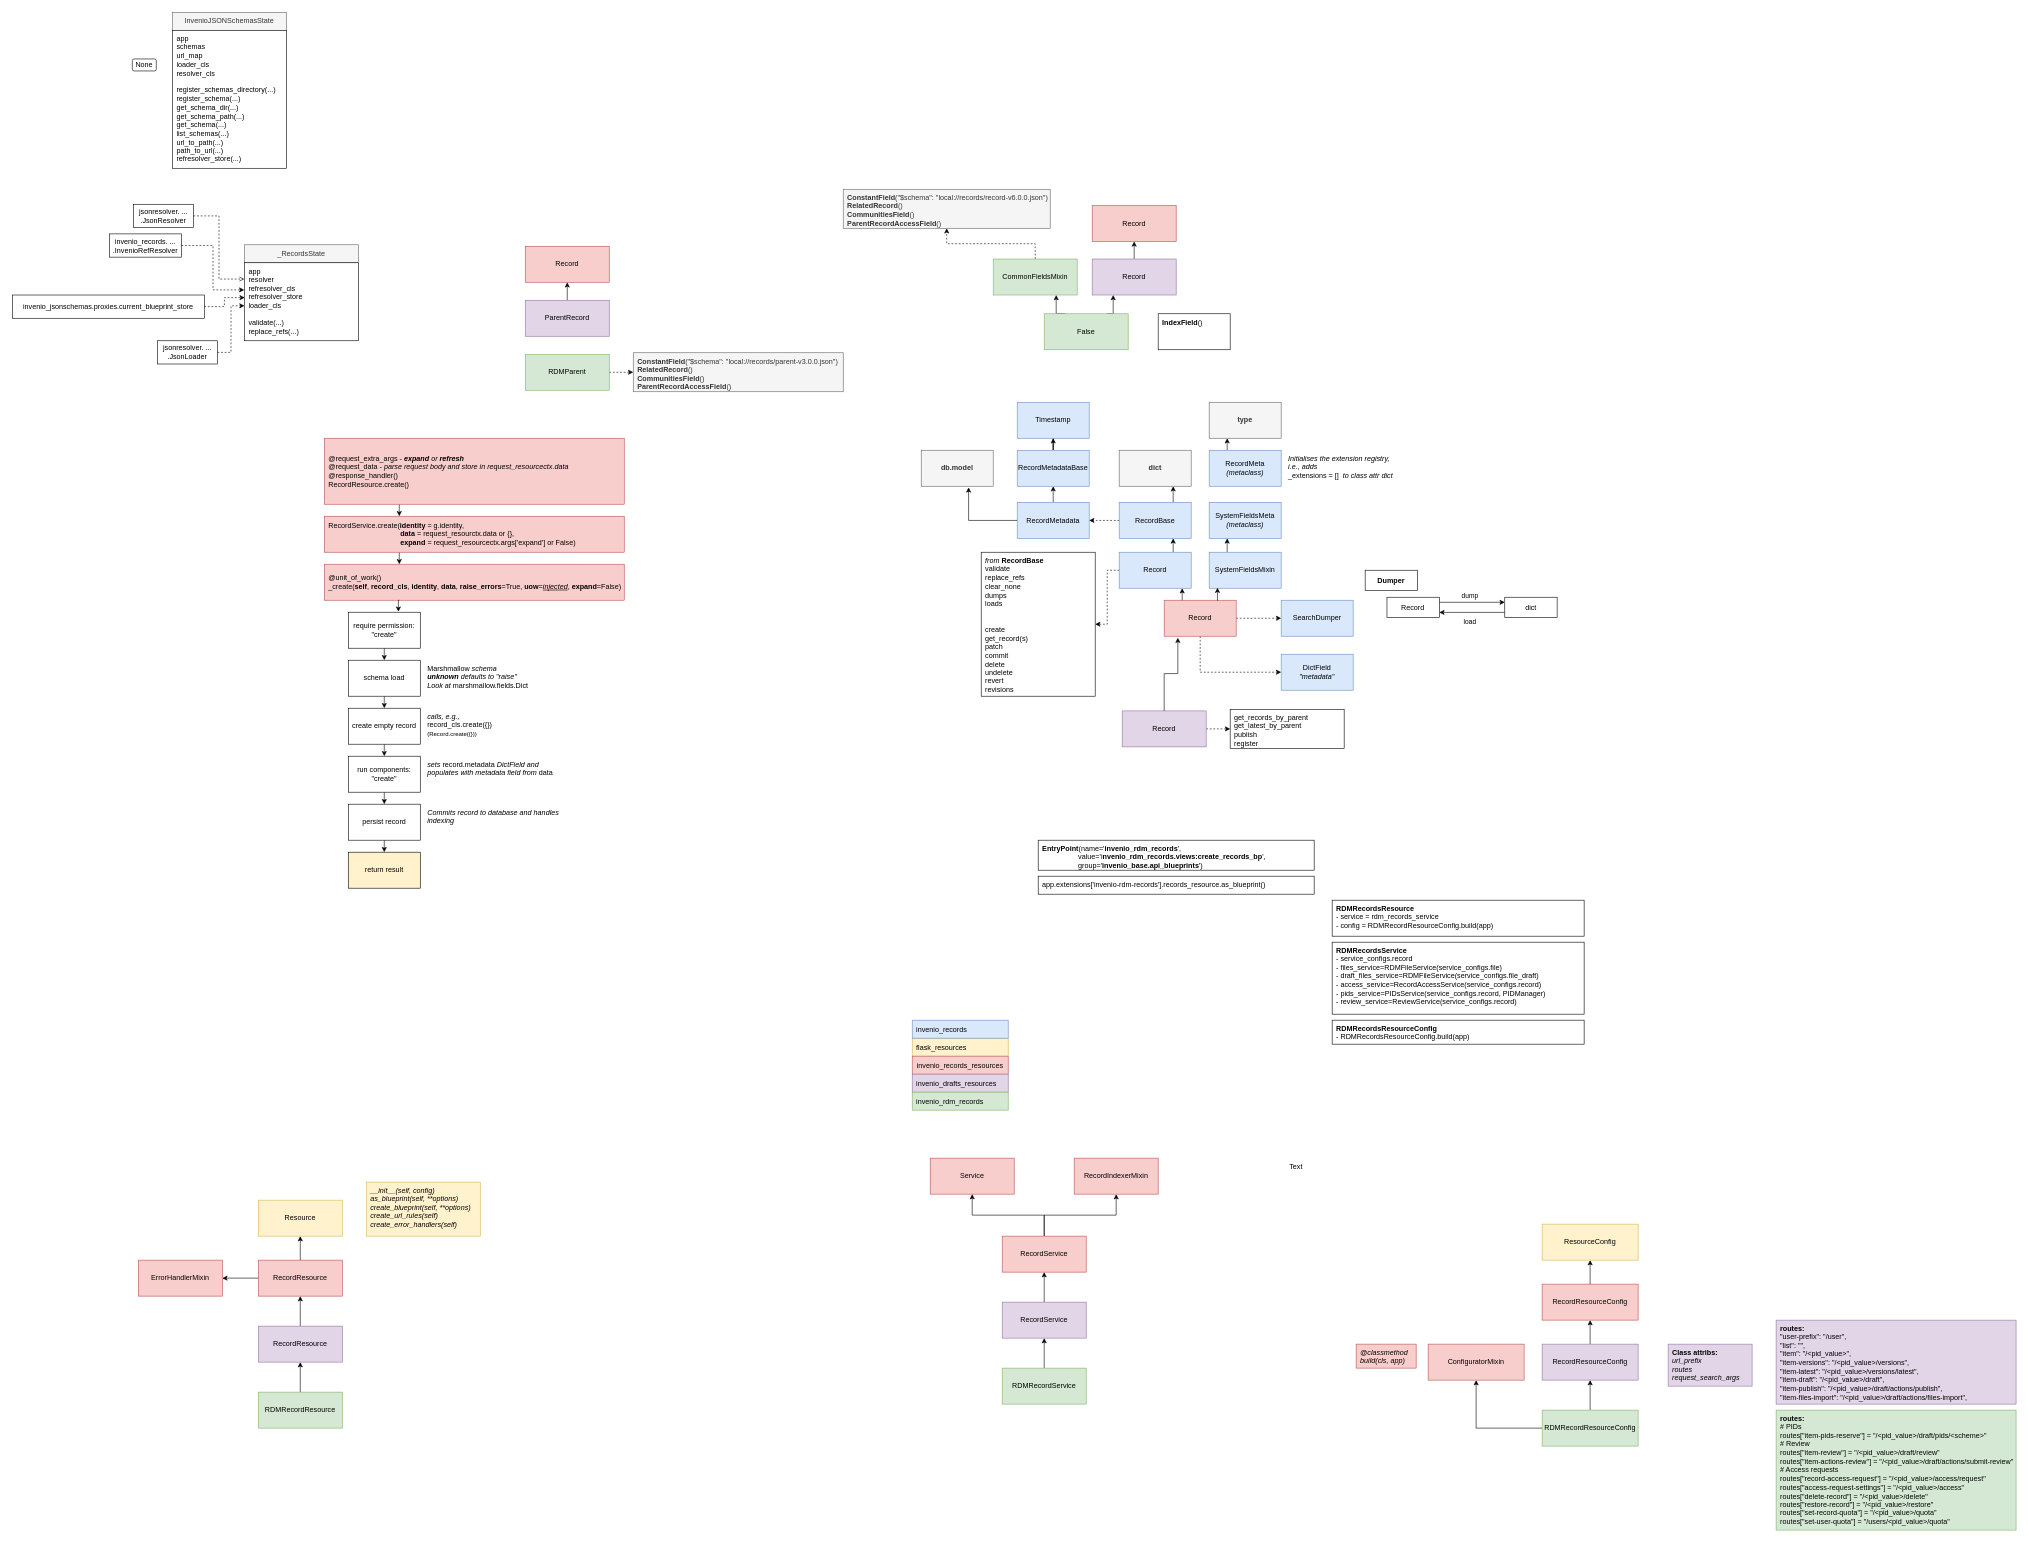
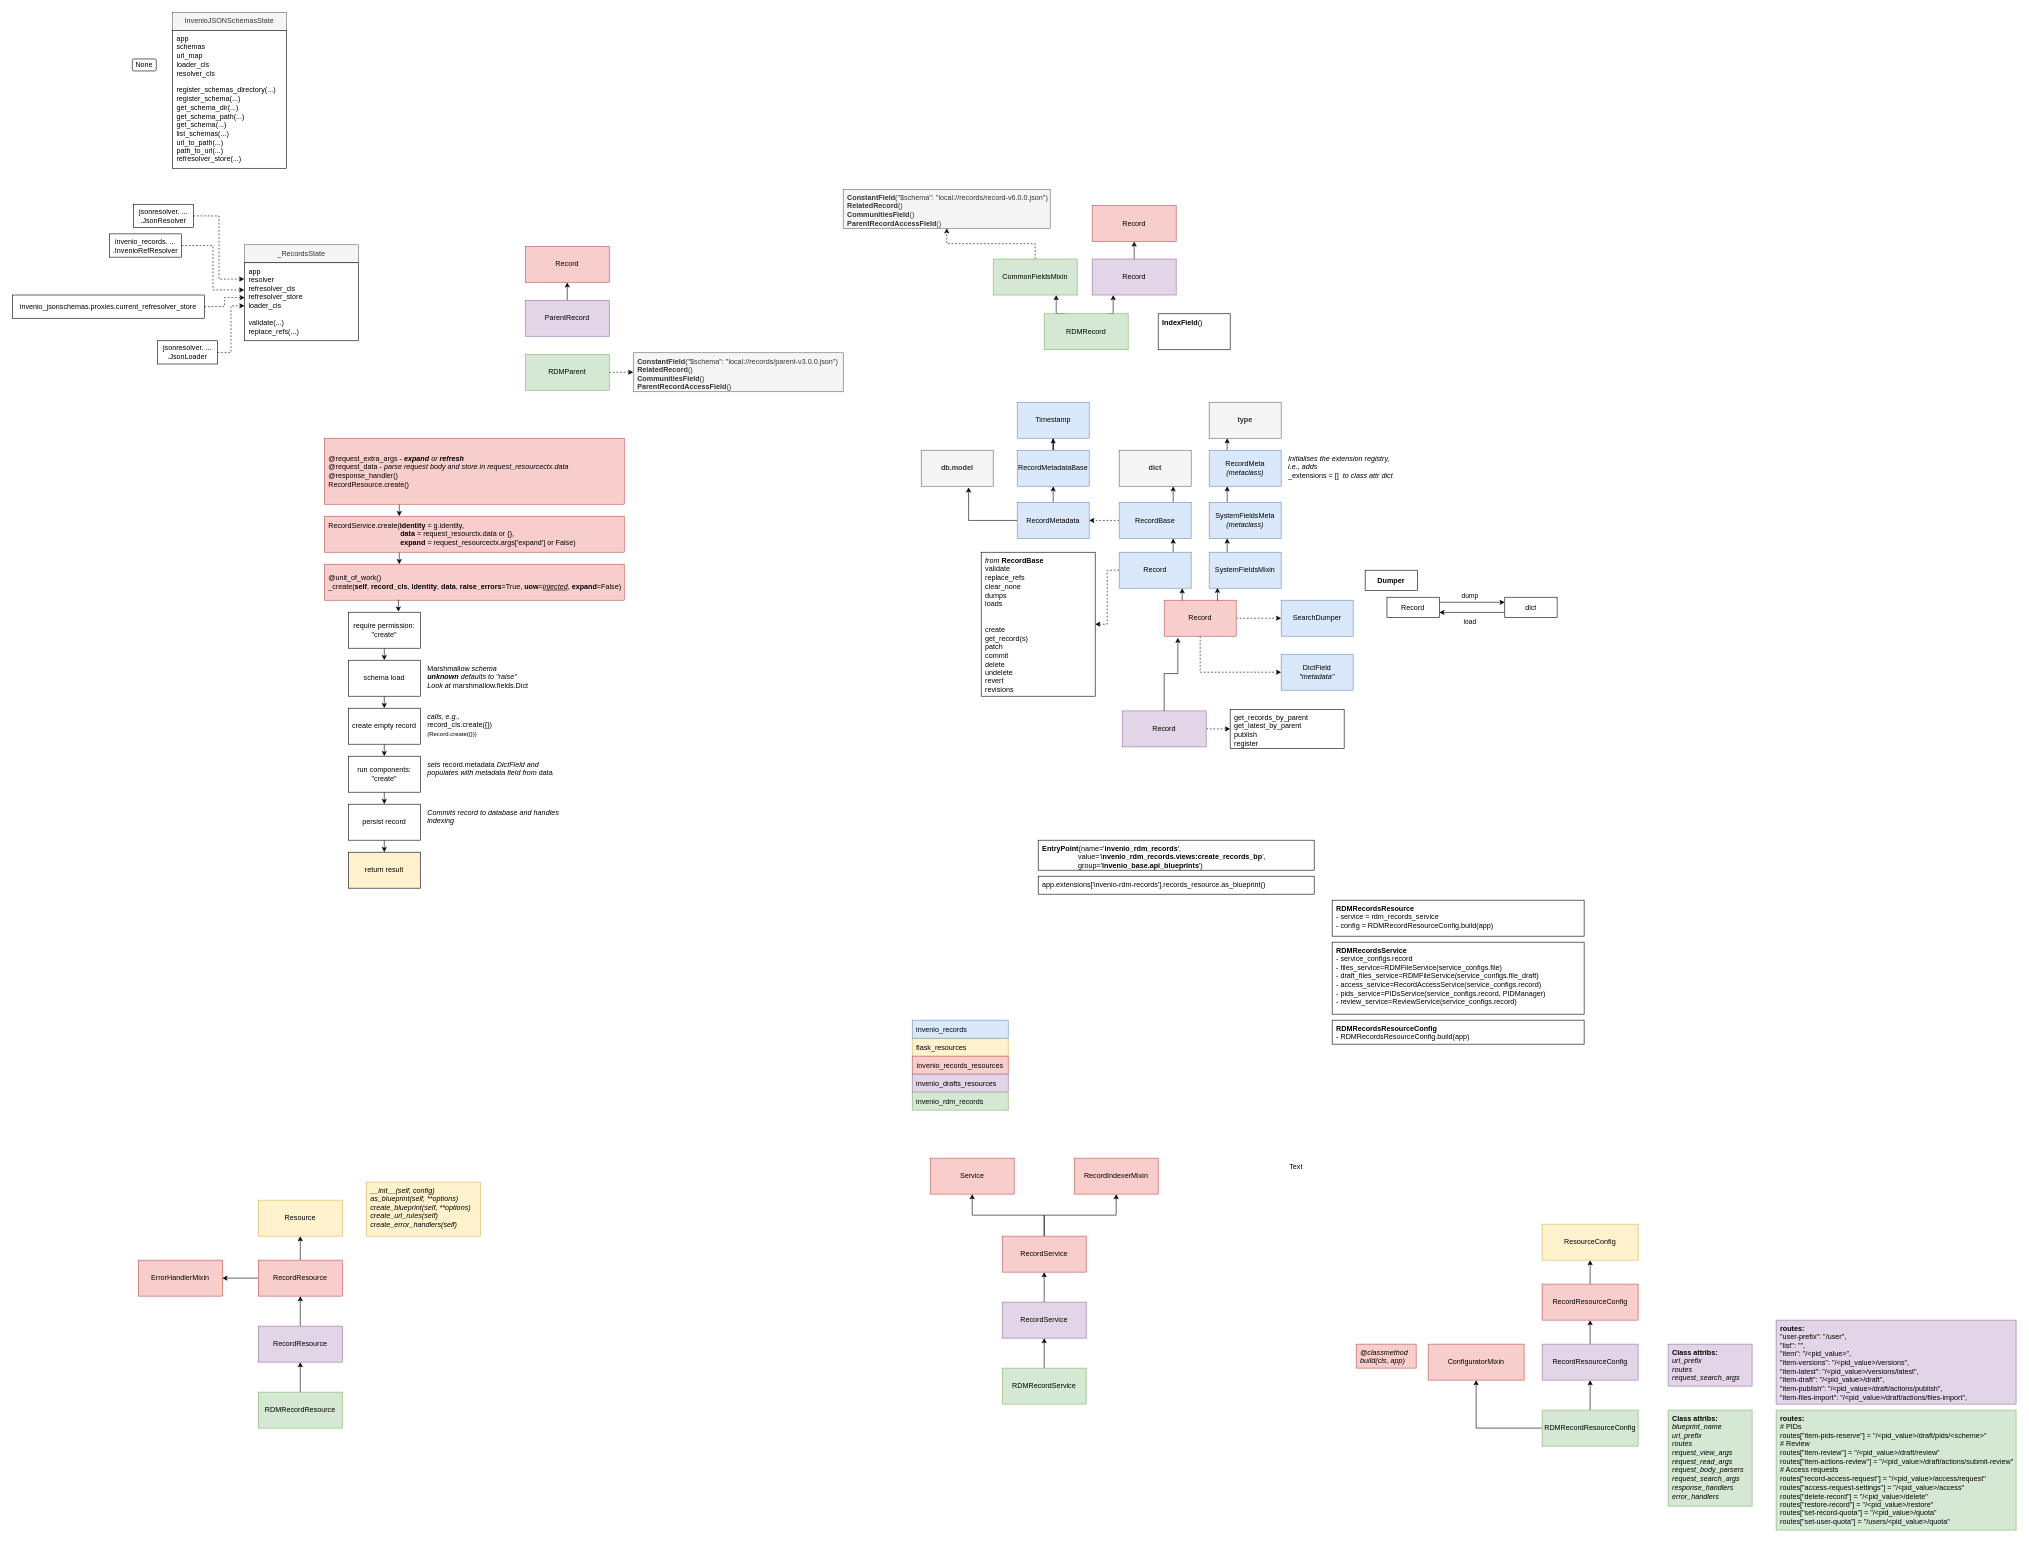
(240, 279) -> (238, 279)
(108, 307) -> (108, 307)
(1086, 332) -> (1086, 332)
none -> (1227, 491)
none -> (1710, 1458)
